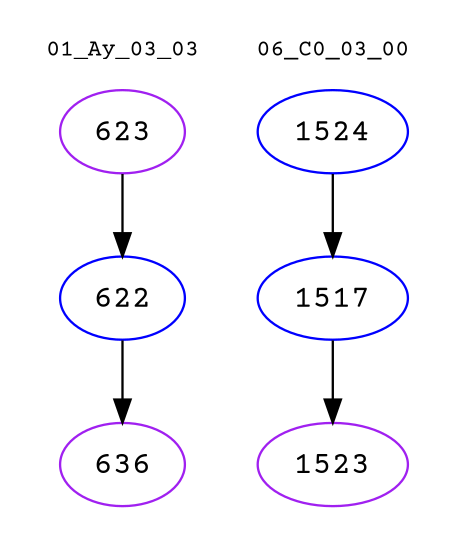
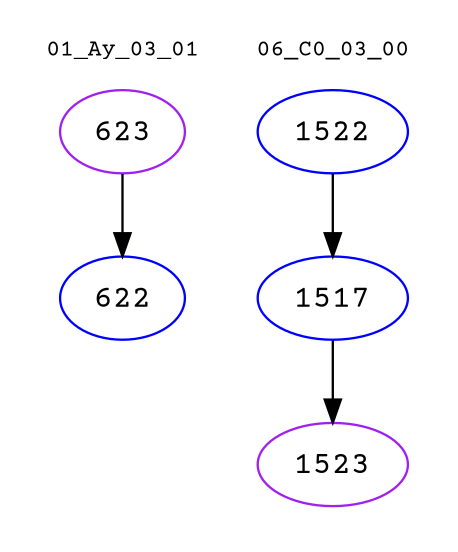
(124, 50) -> (124, 50)
(333, 132) -> (333, 132)
(122, 465) -> none
